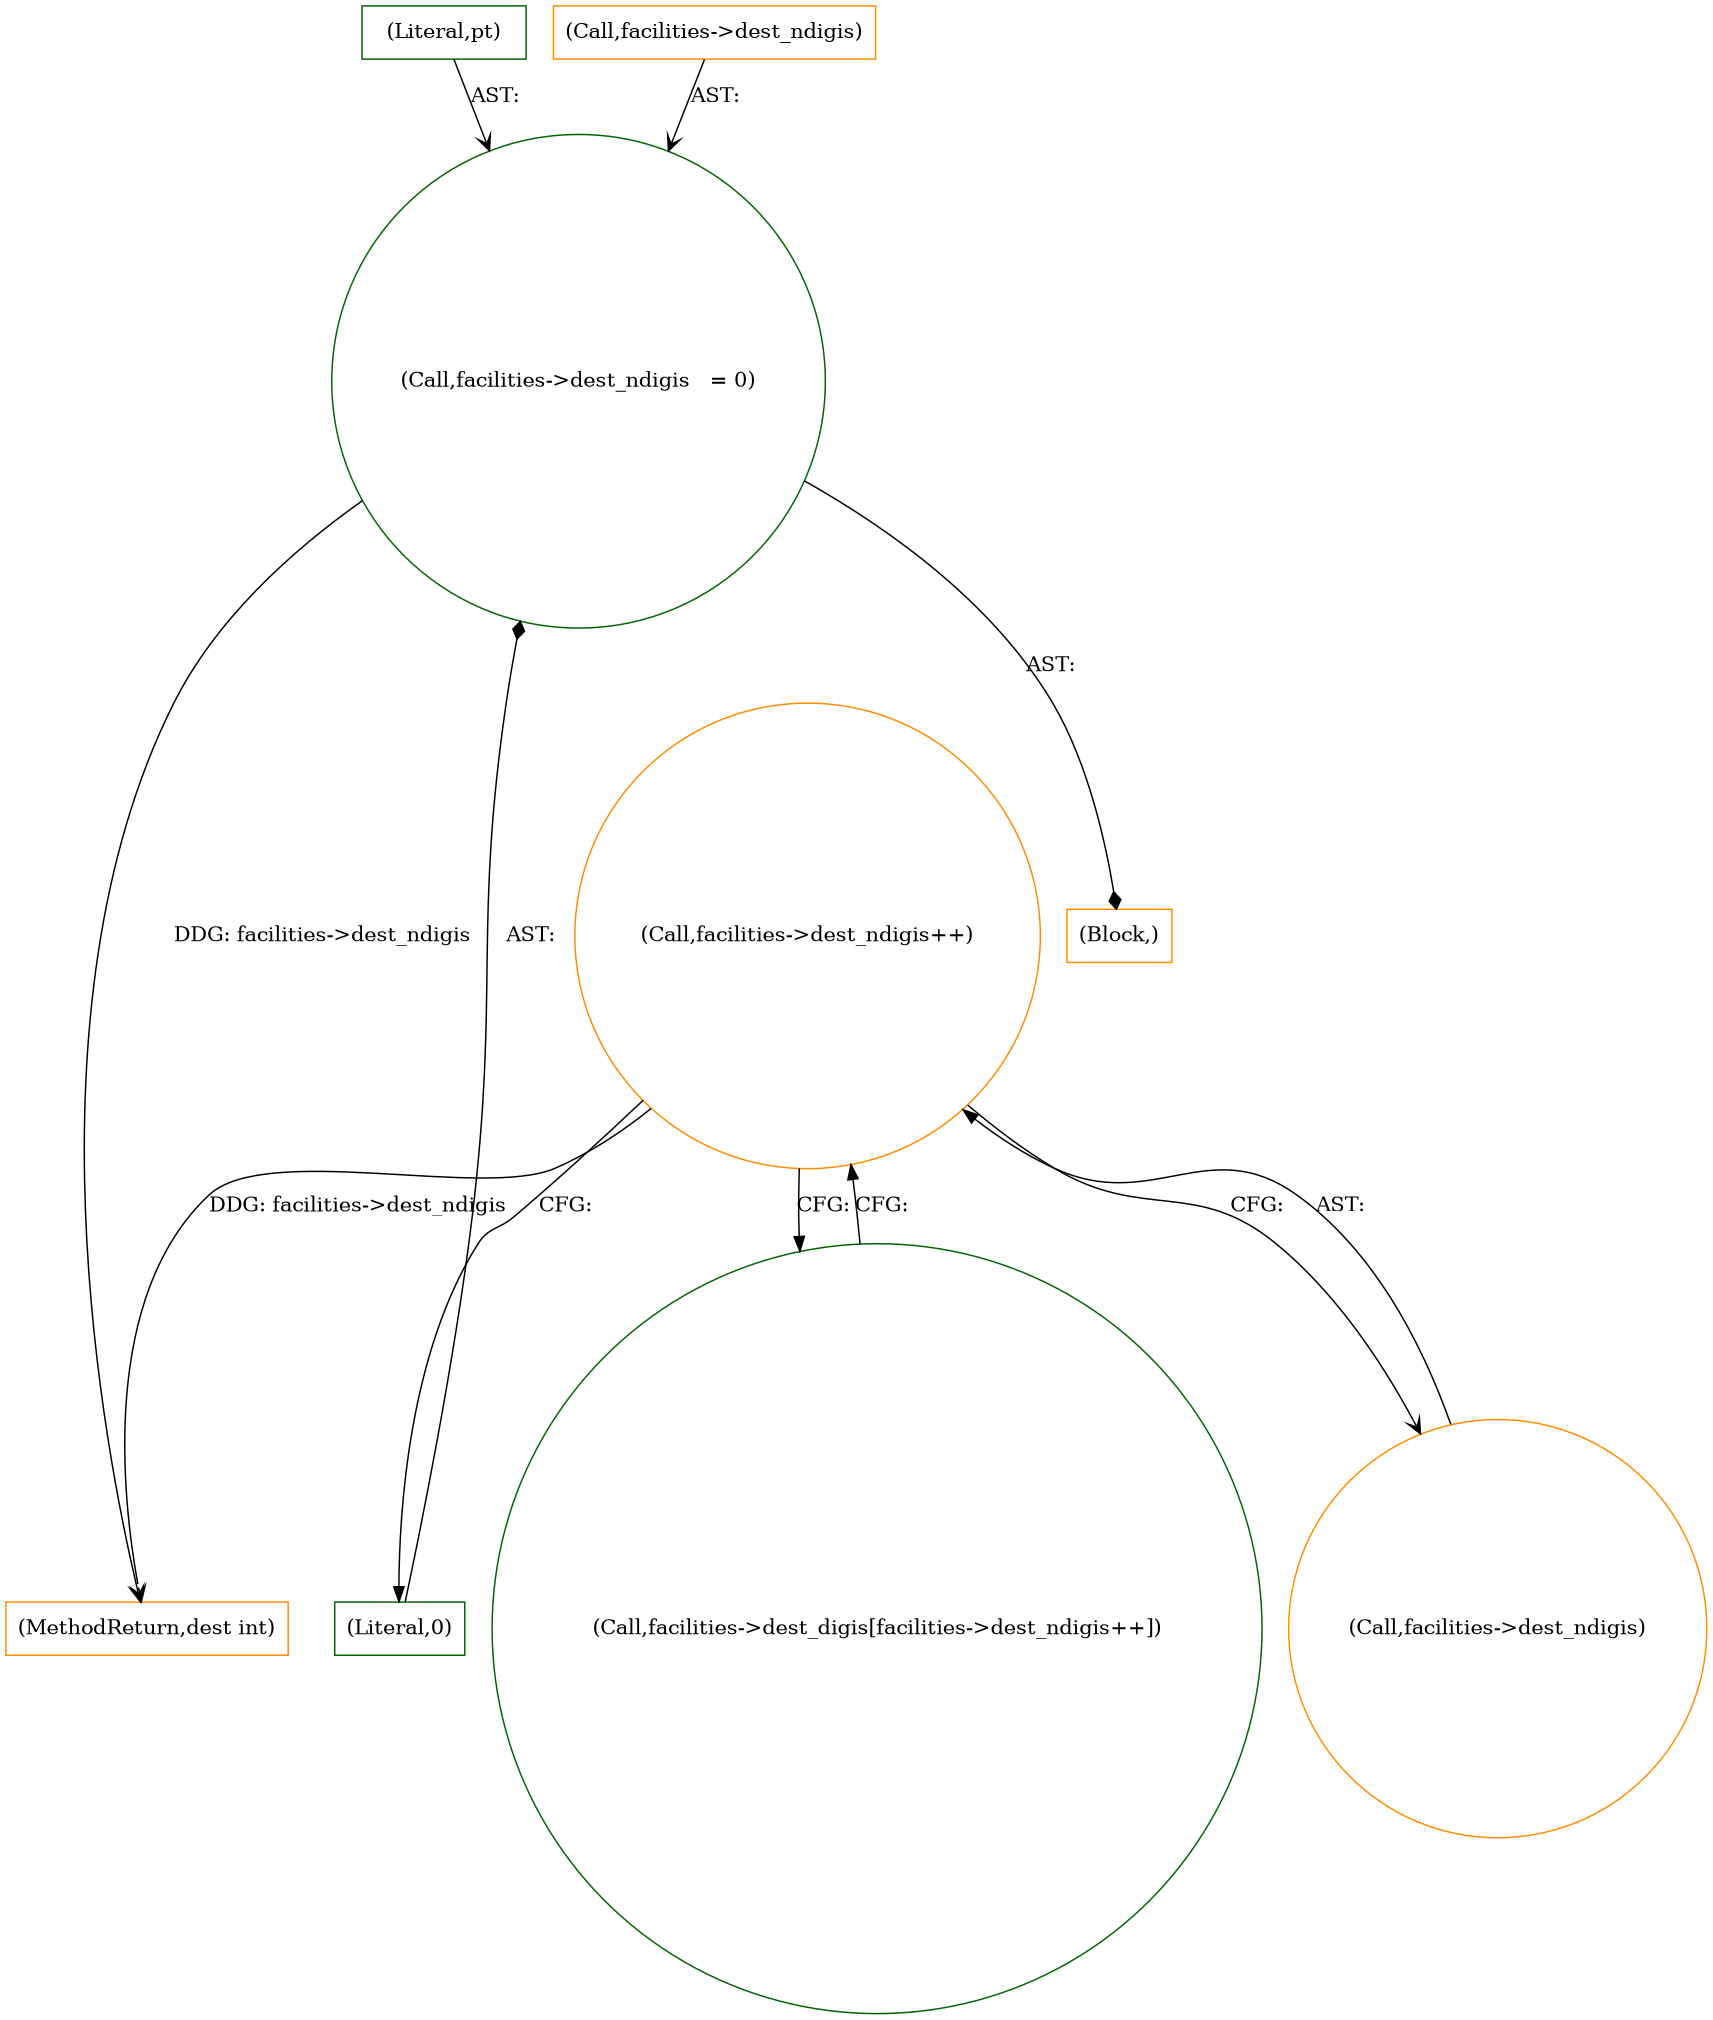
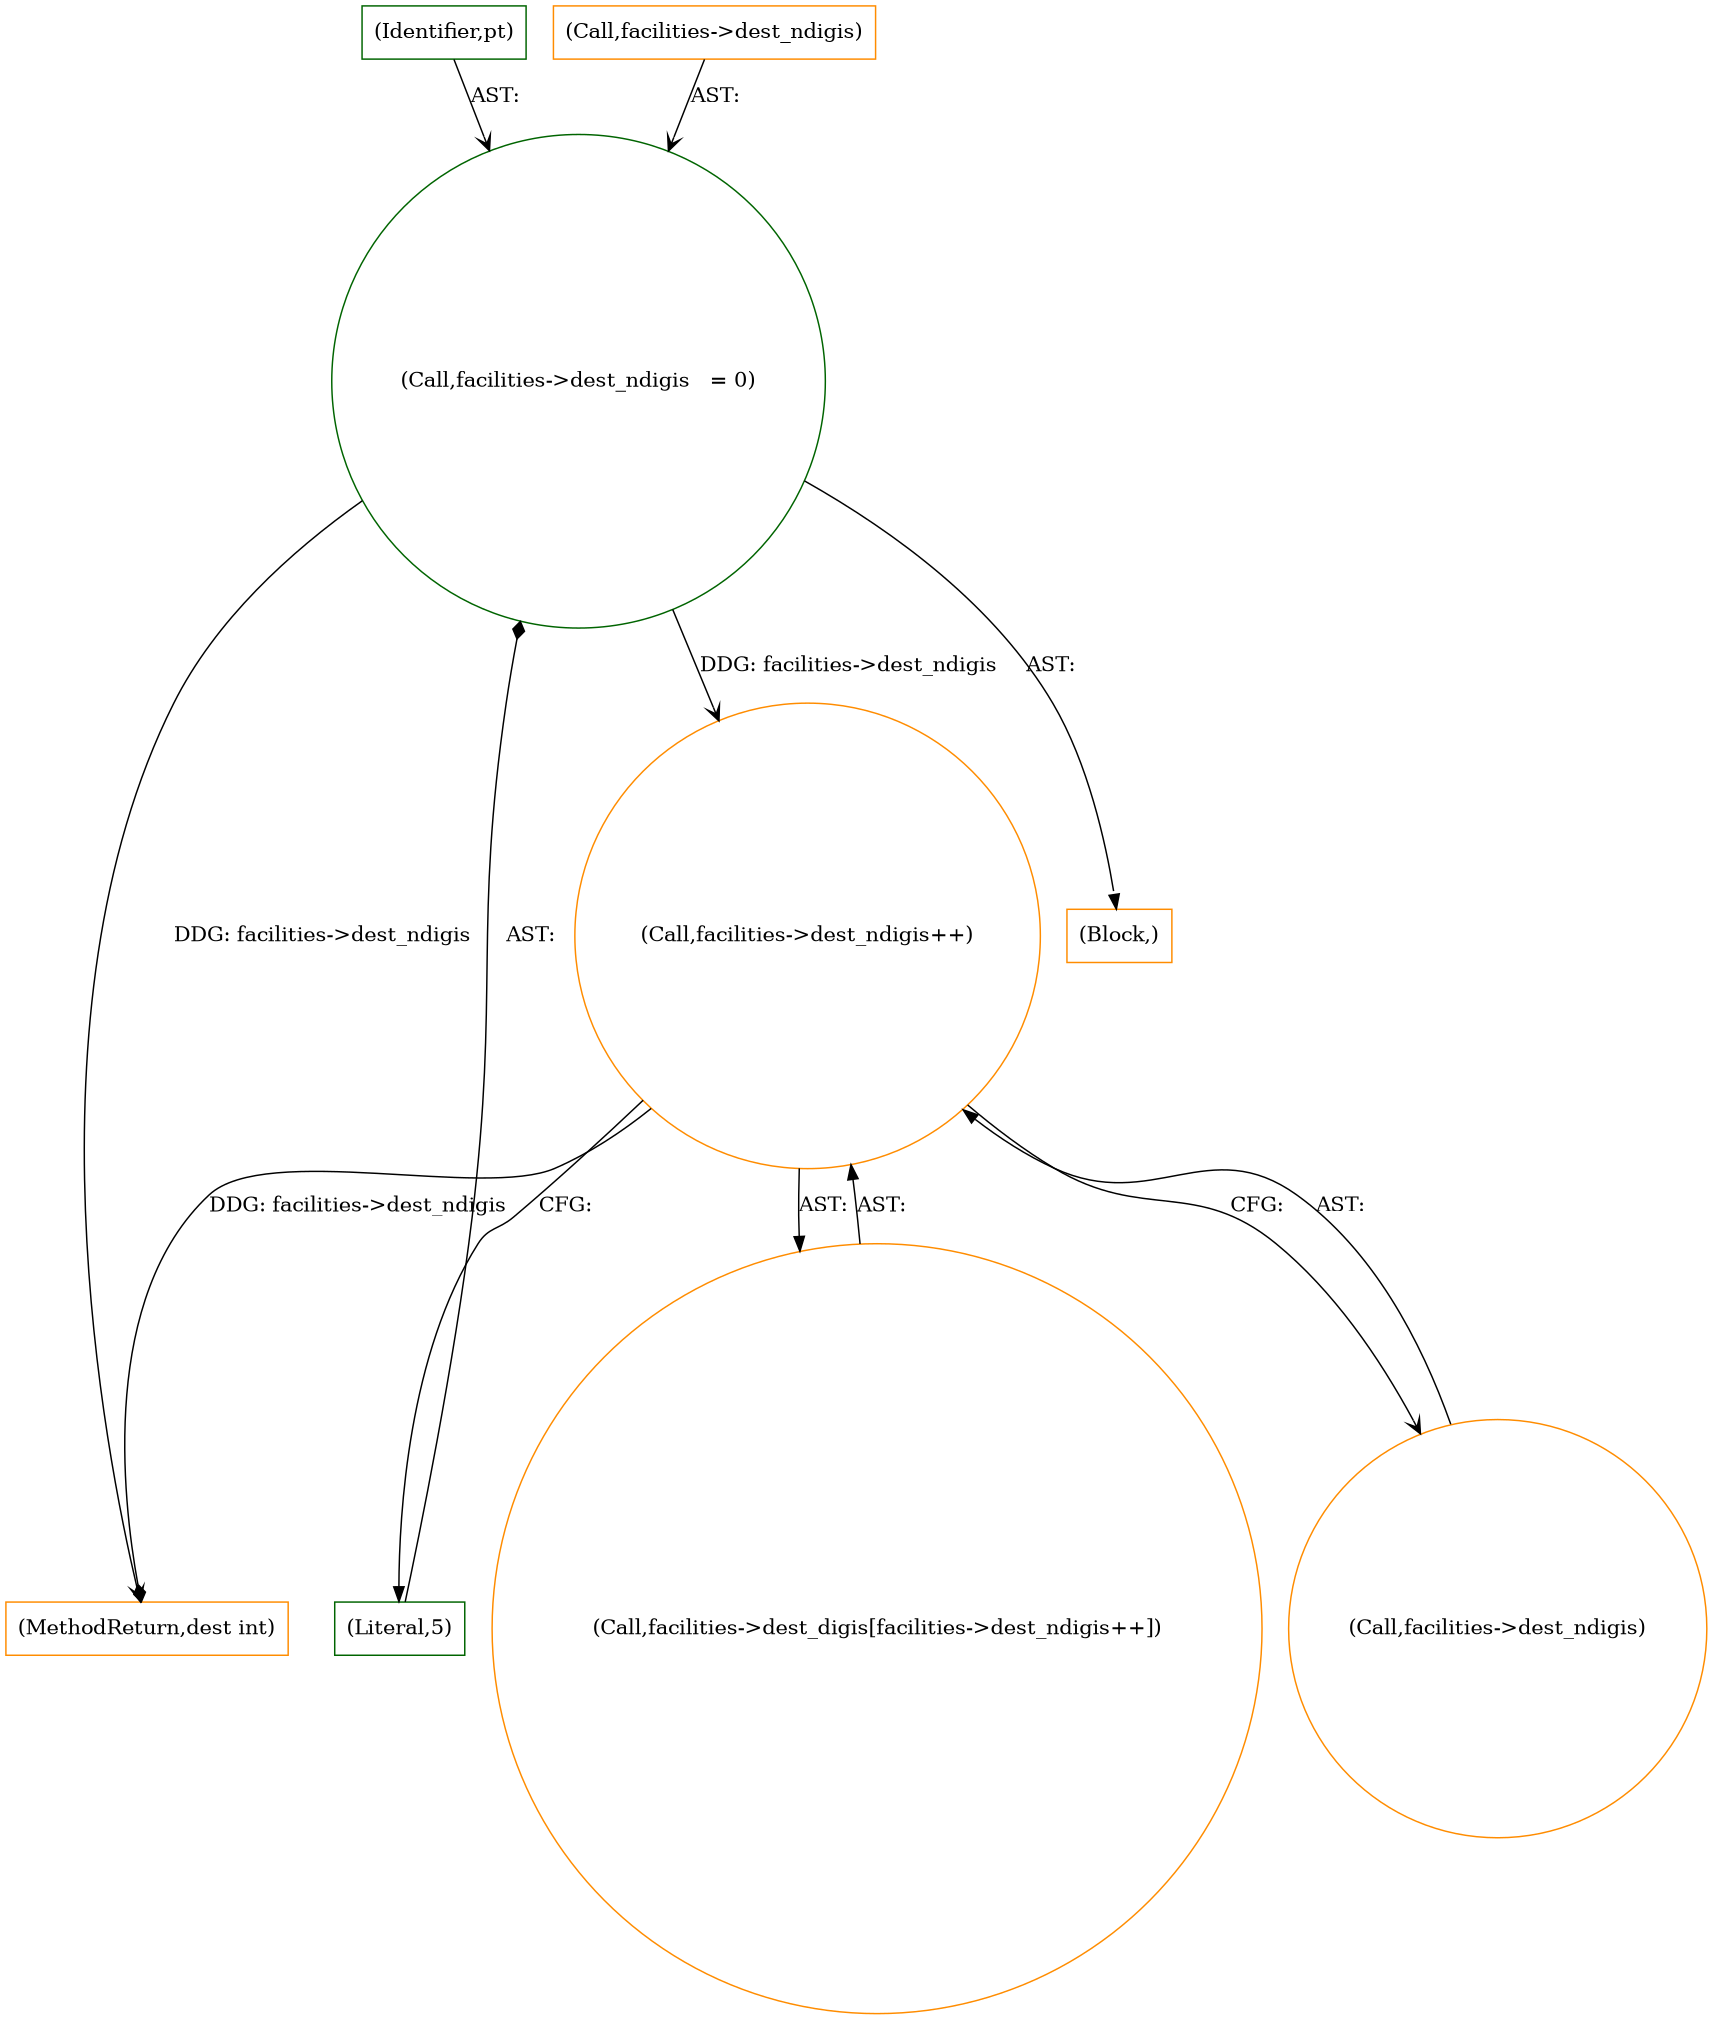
(444, 33) -> (444, 33)
(1012, 647) -> (1012, 647)
none -> (693, 658)
(233, 1182) -> (233, 1182)
(827, 1206) -> (827, 1206)
(885, 1206) -> (885, 1206)
(400, 1629) -> (400, 1629)
(877, 1629) -> (877, 1629)
